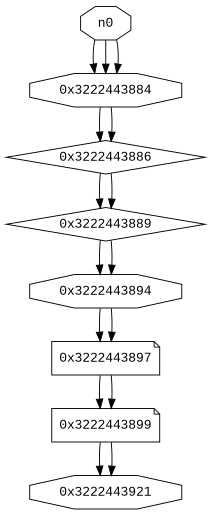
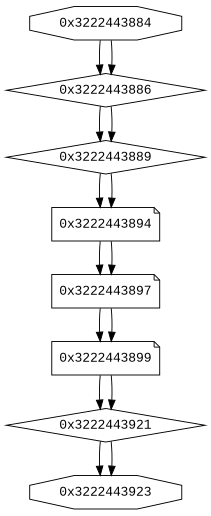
(106, 23) -> none
(106, 291) -> (106, 224)
none -> (106, 492)
(106, 492) -> (106, 425)
